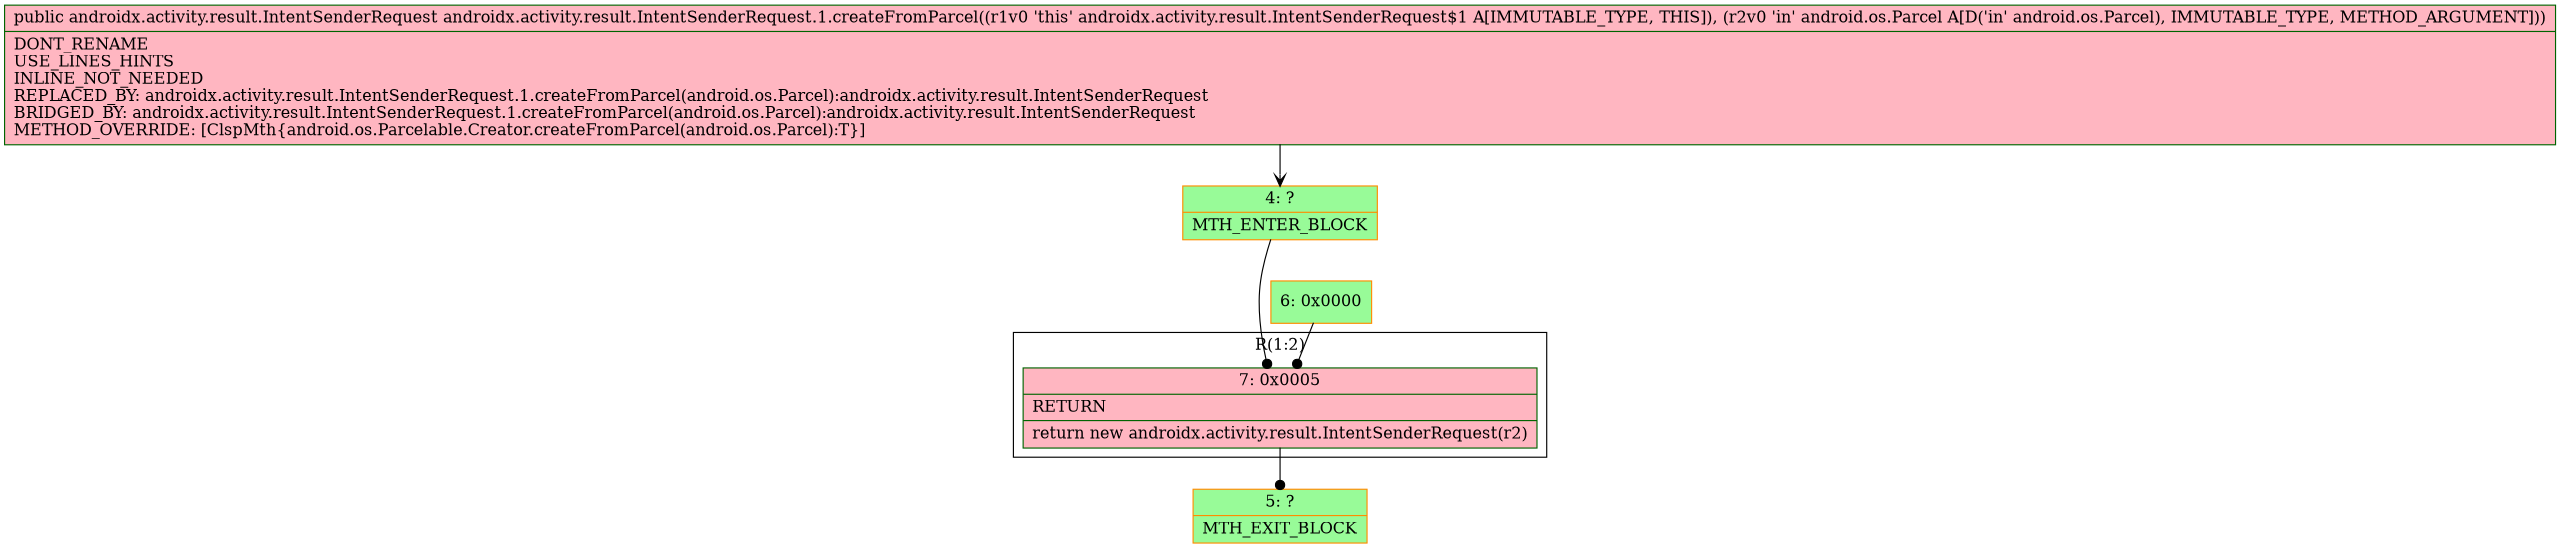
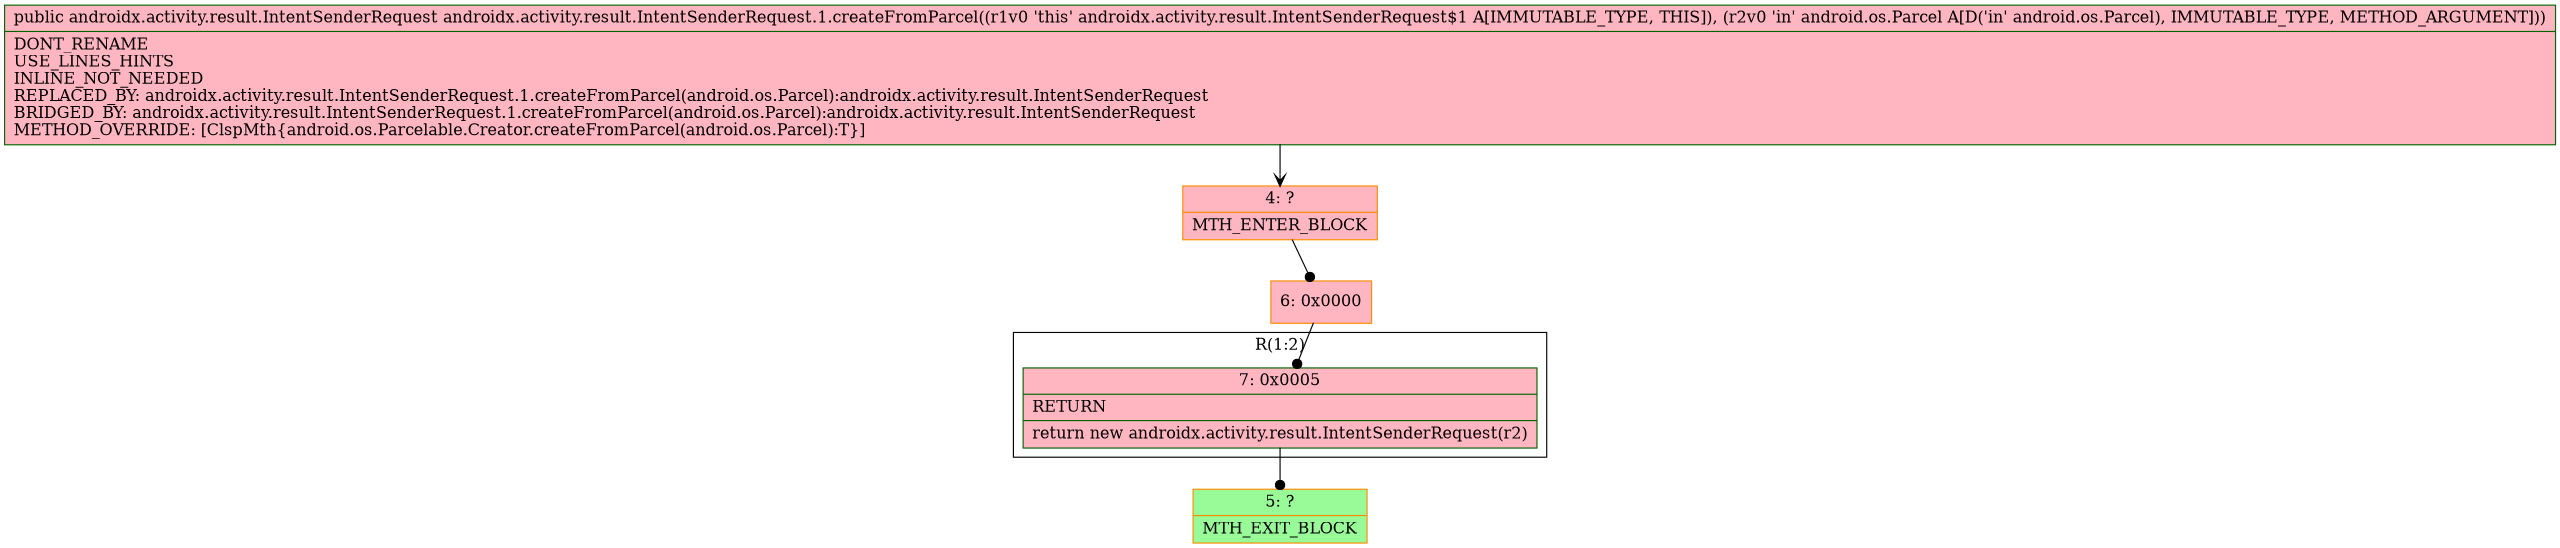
(1280, 213) -> (1280, 213)
(1259, 299) -> (1300, 256)
(1321, 302) -> (1321, 302)
